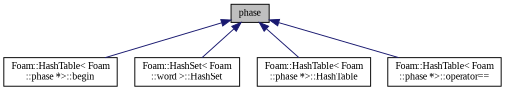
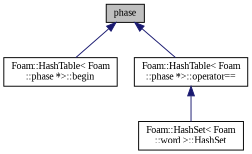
(218, 43) -> (191, 109)
(314, 72) -> none
